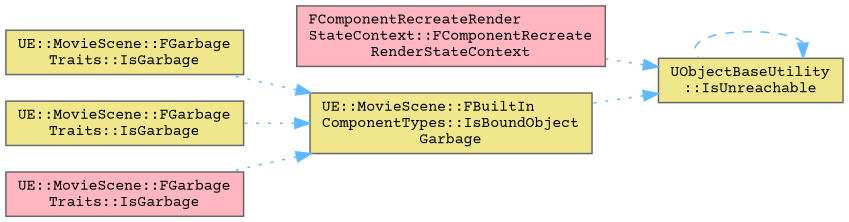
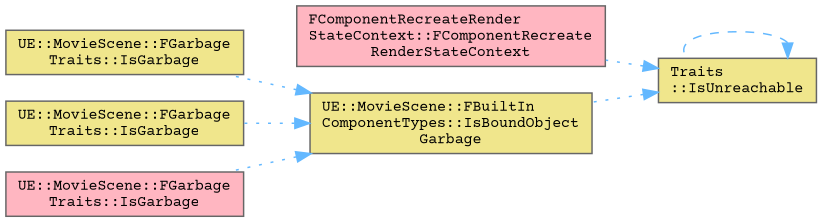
(751, 80) -> (737, 80)
